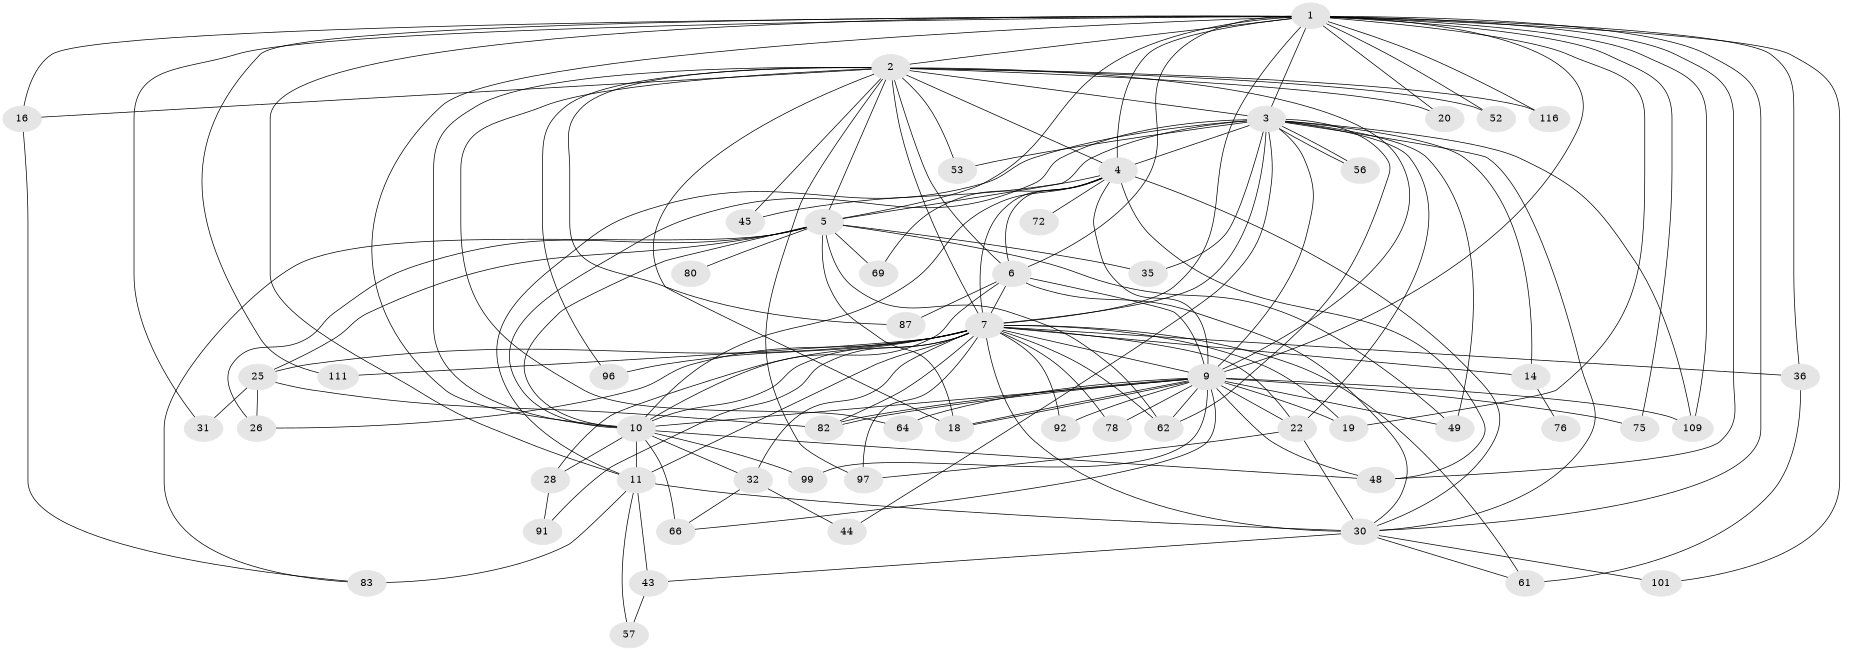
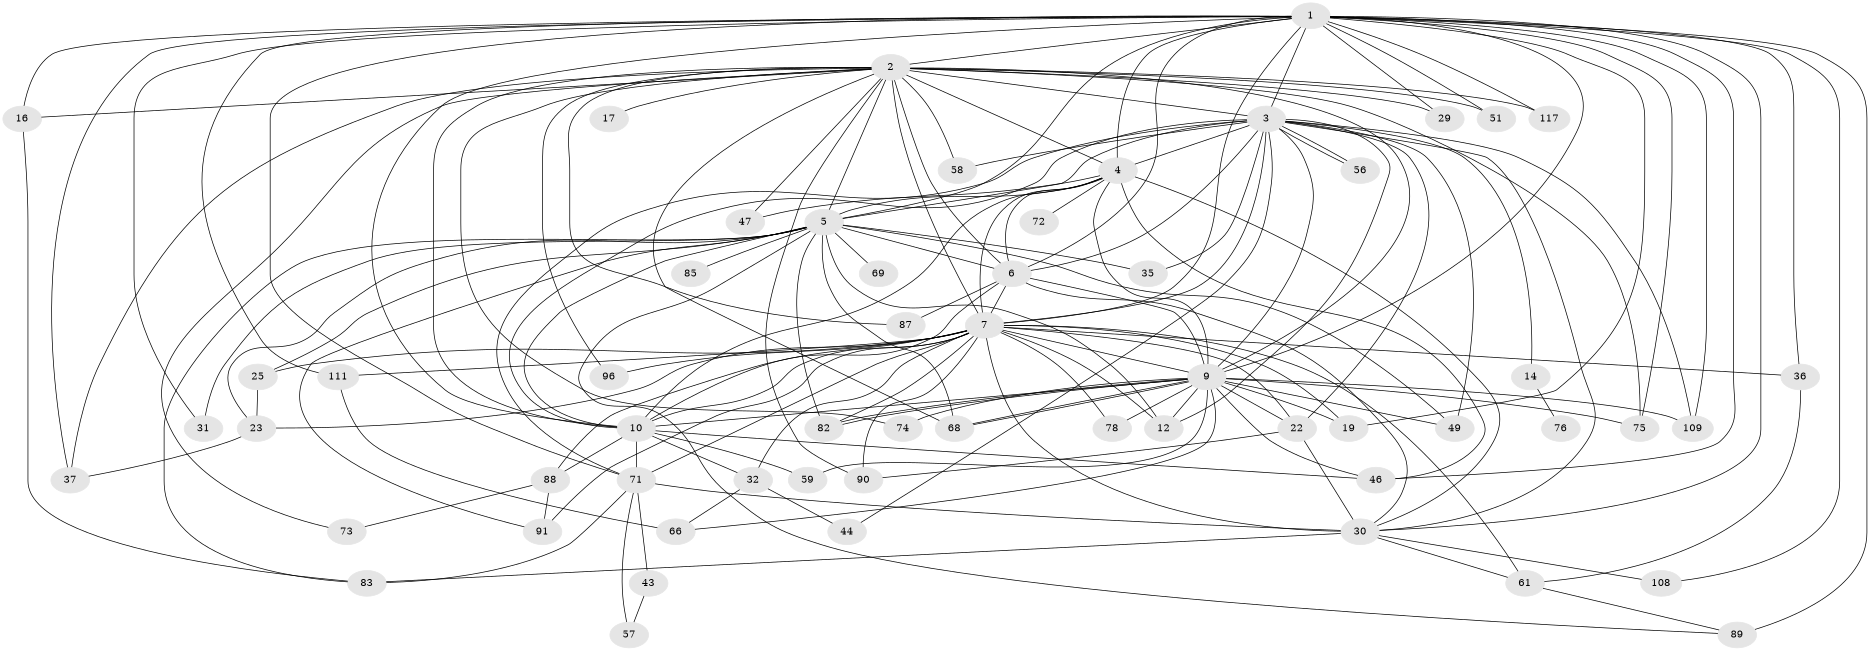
none -> (1360, 110)
none -> (609, 119)
(1445, 119) -> (1445, 119)
(1496, 119) -> (1496, 119)
(1549, 119) -> (1549, 119)
(957, 171) -> (957, 171)
(982, 193) -> (971, 196)
(745, 222) -> (745, 222)
none -> (1159, 225)
none -> (918, 248)
(691, 274) -> (691, 274)
none -> (408, 325)
(1321, 357) -> none
(231, 403) -> (469, 245)
(566, 410) -> (799, 334)
(257, 429) -> (257, 429)
(903, 429) -> (903, 429)
(955, 429) -> (955, 429)
(1061, 429) -> none
(1164, 429) -> (1164, 429)
(666, 477) -> (481, 488)
none -> (70, 480)
(550, 480) -> (550, 480)
(636, 480) -> (636, 480)
(808, 480) -> (808, 480)
(864, 480) -> (864, 480)
(1376, 480) -> (1376, 480)
none -> (347, 532)
(1005, 558) -> (840, 559)
(1661, 583) -> (1661, 583)
none -> (1737, 635)
